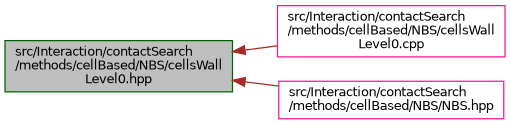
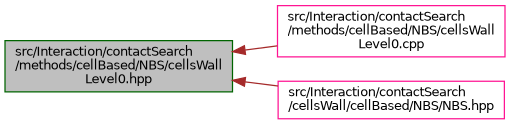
(391, 100) -> (391, 100)
